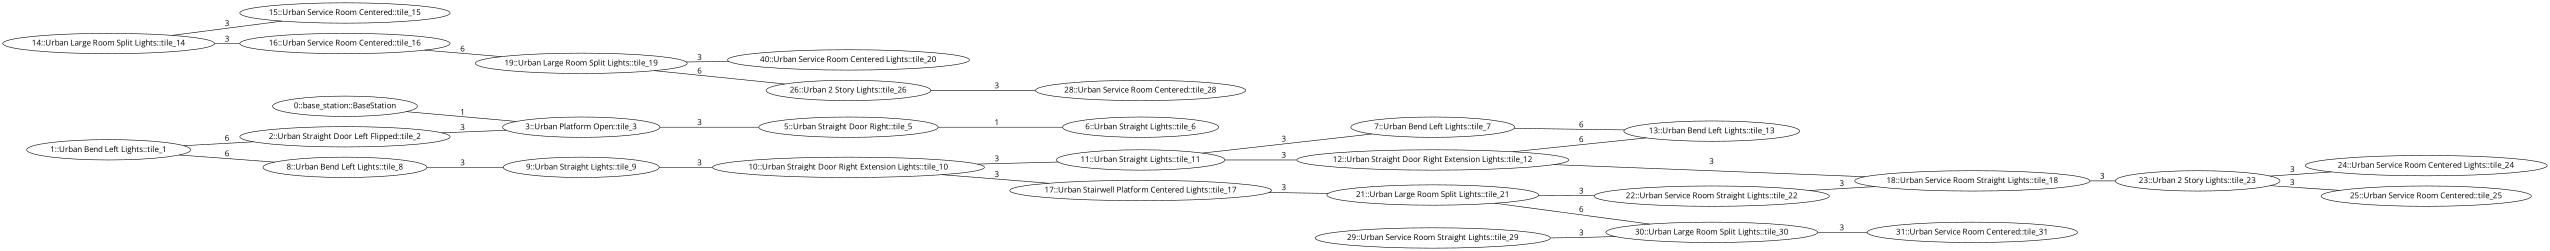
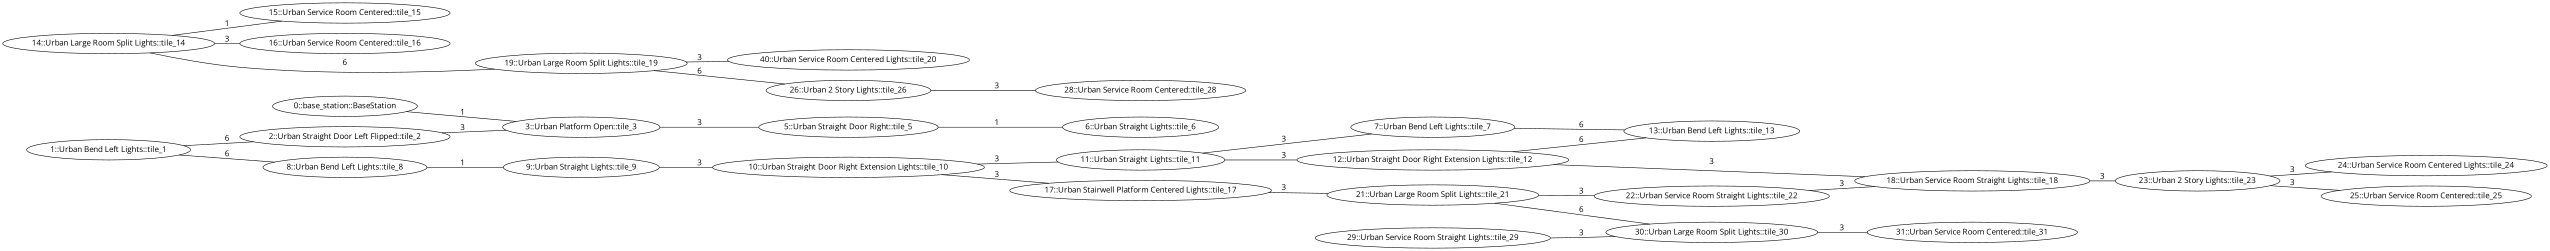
(227, 24) -> (227, 24)
(463, 53) -> (322, 72)
(463, 163) -> (463, 163)
